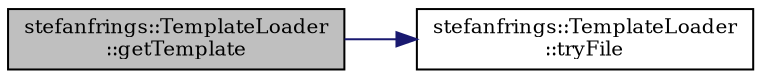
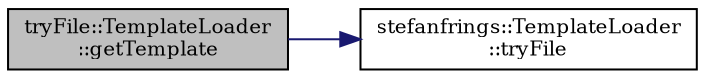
(176, 39) -> (148, 39)
